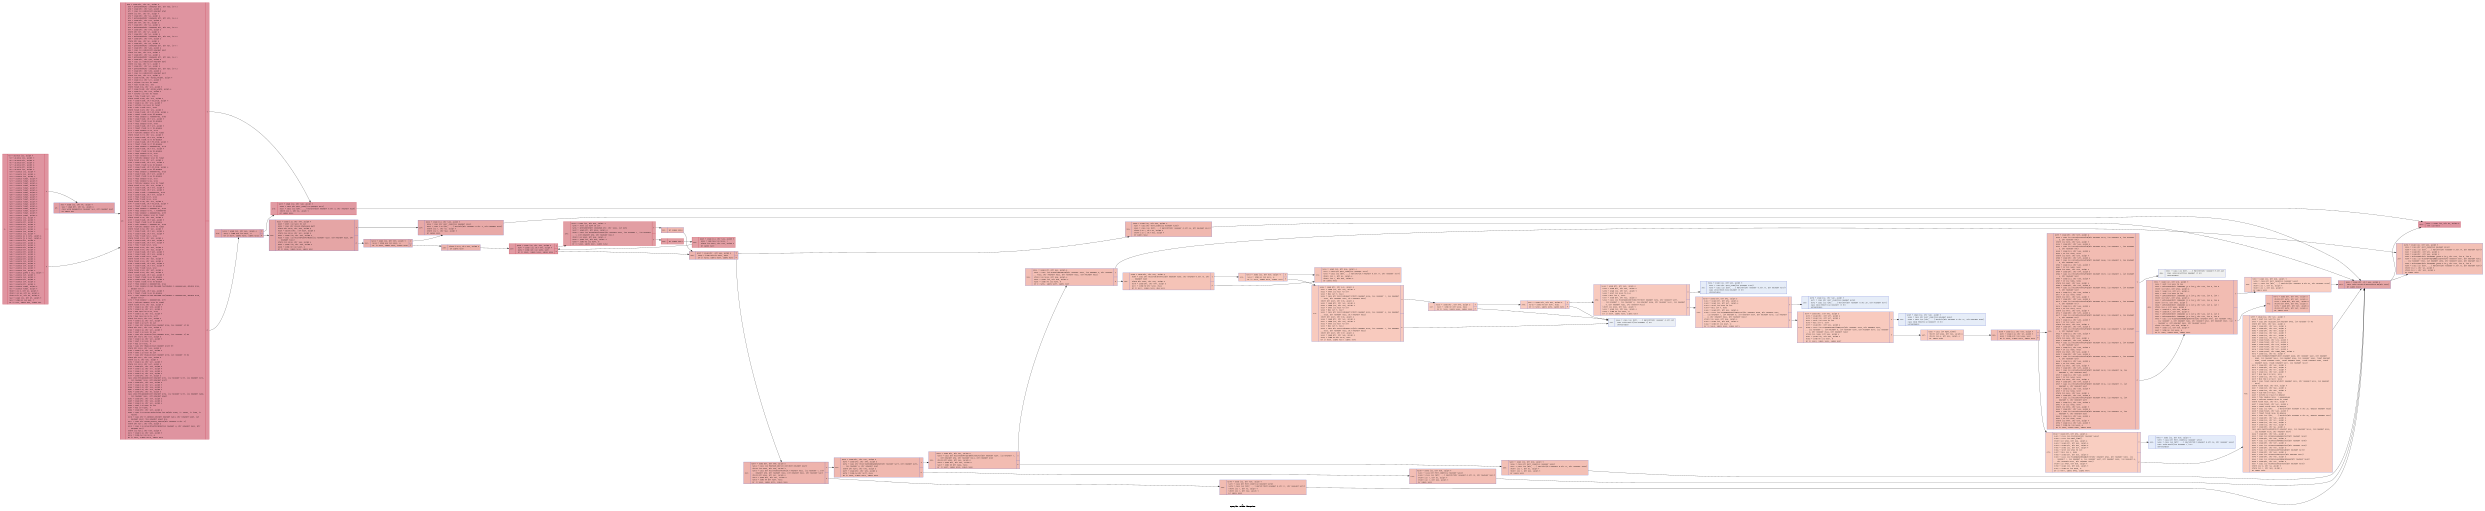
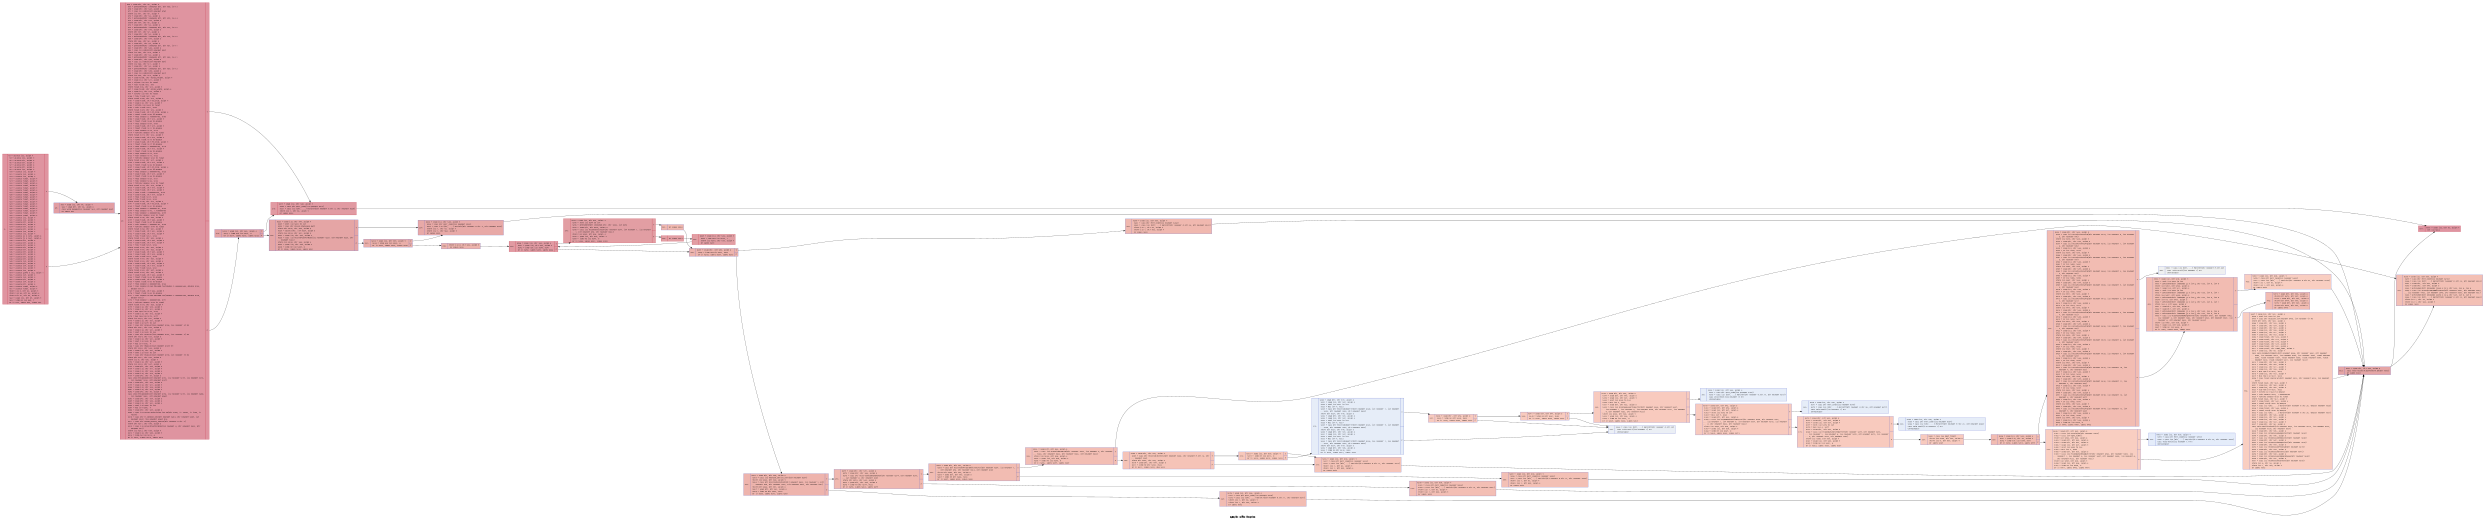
(1358, 313) -> (1358, 426)
none -> (1917, 475)
